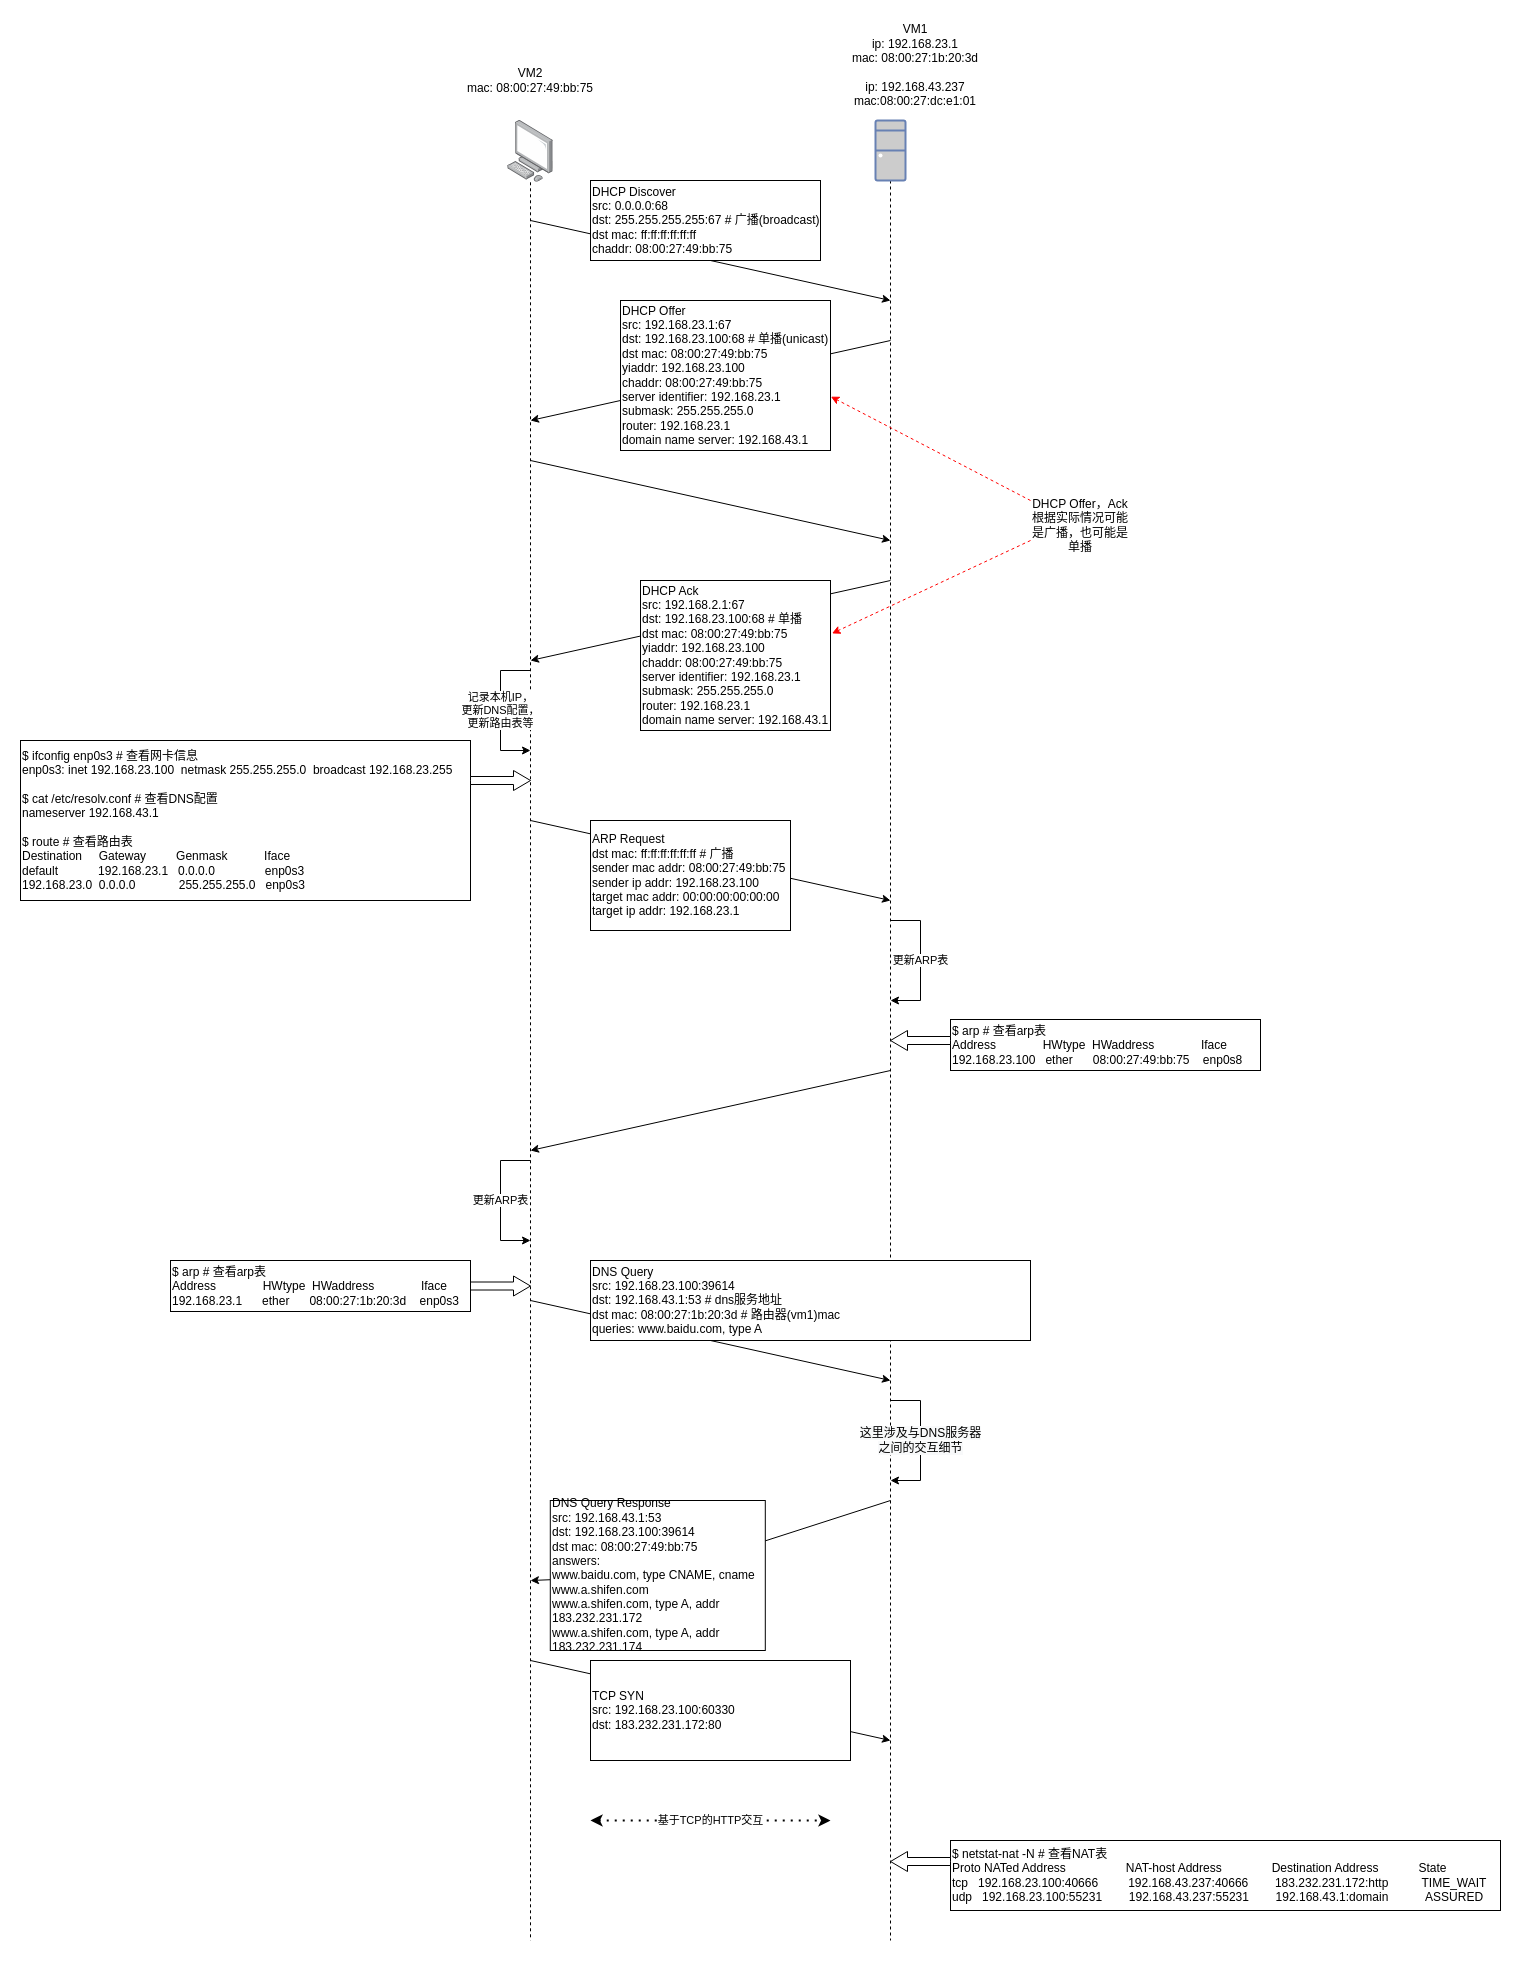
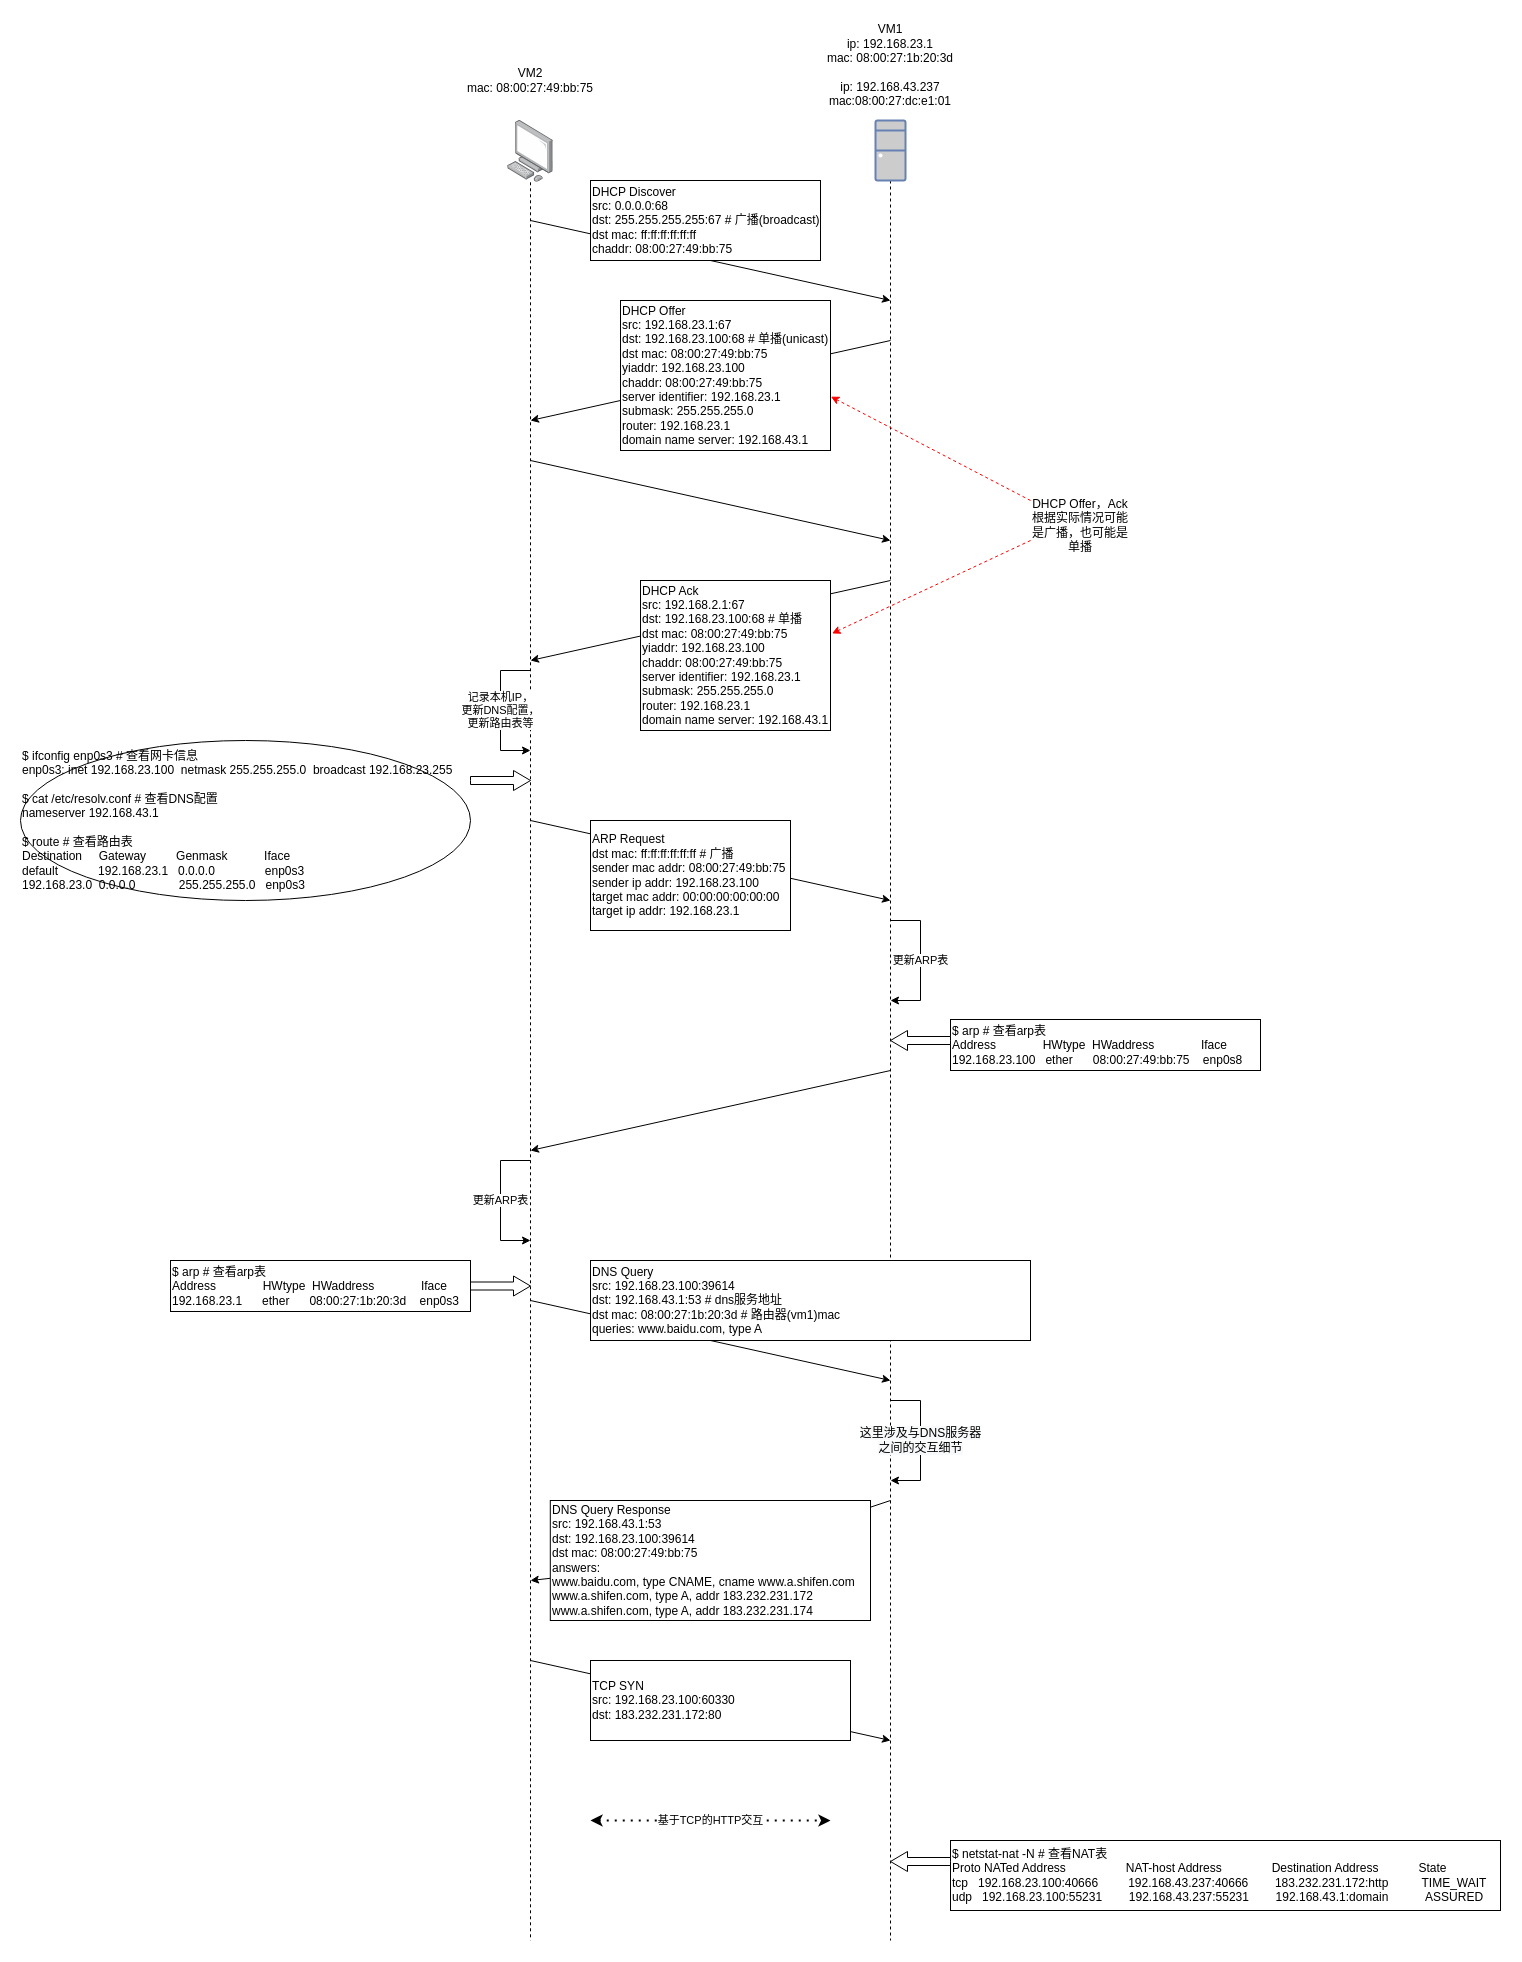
(916, 66) -> (891, 66)
(246, 821) -> (246, 821)
(658, 1576) -> (710, 1561)
(721, 1711) -> (721, 1701)
